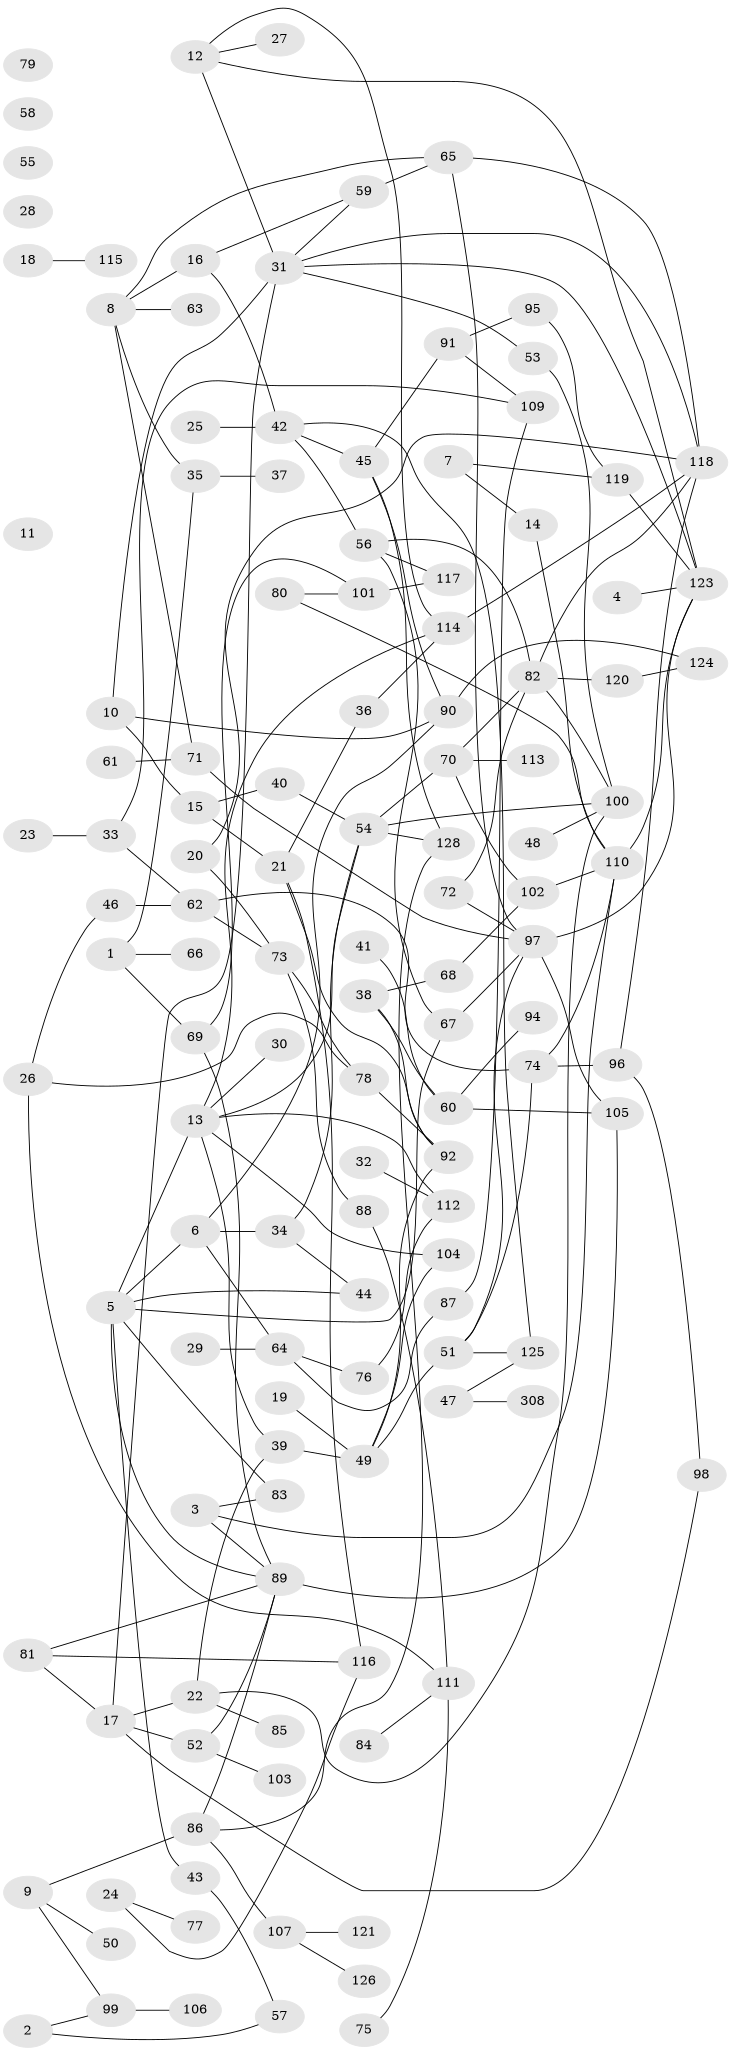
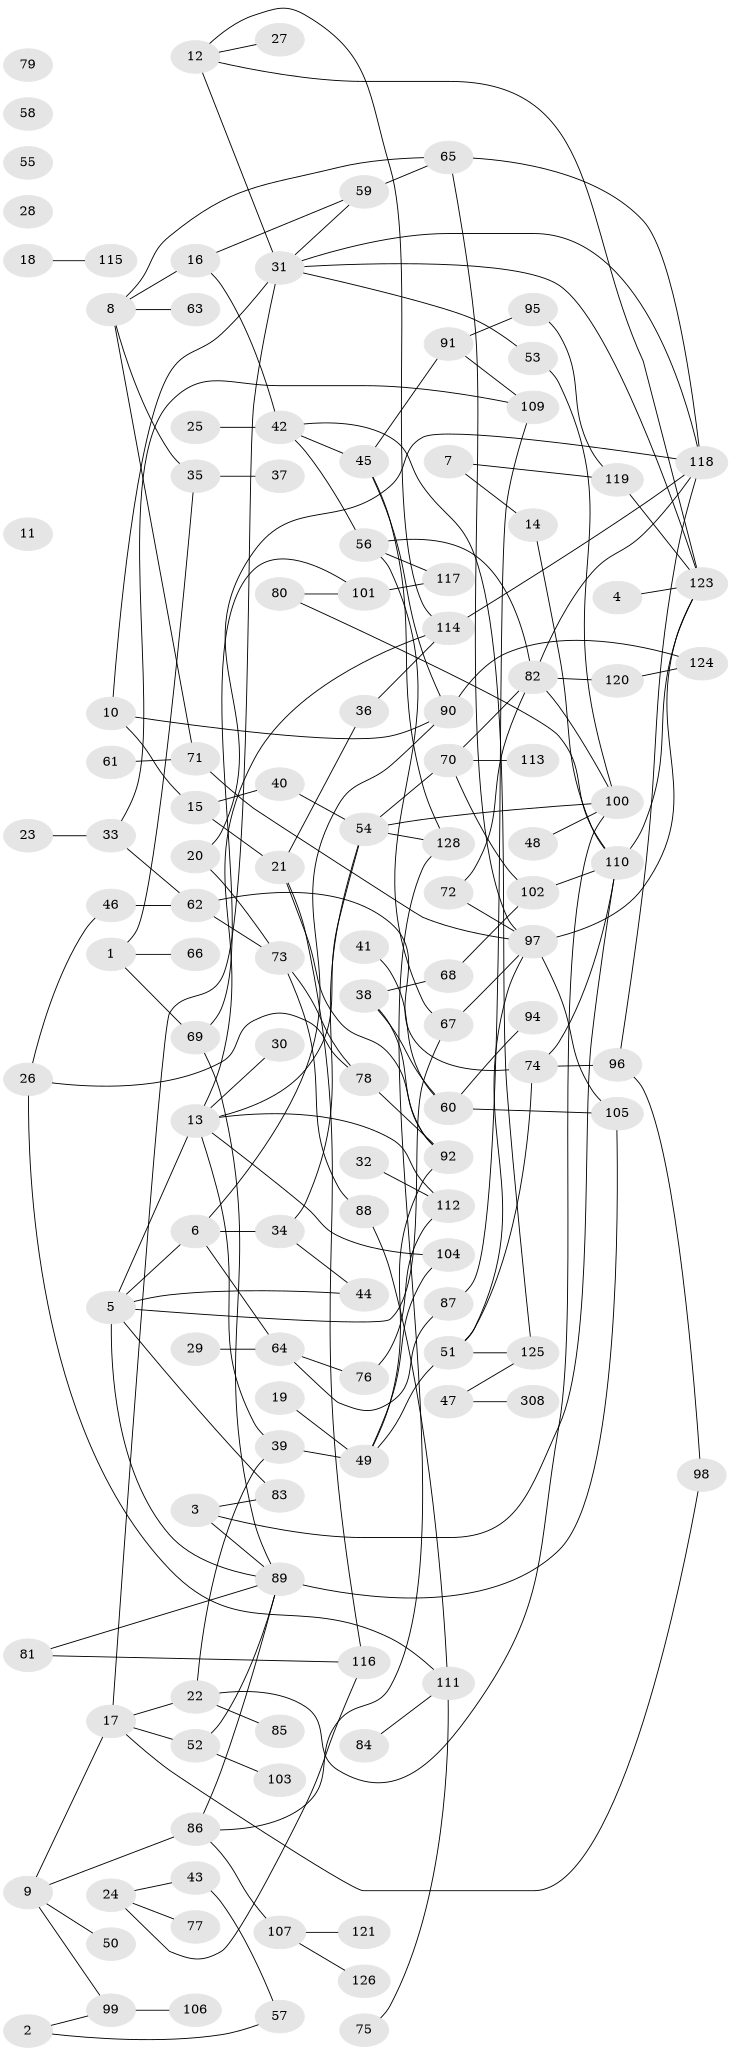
(134, 1598) -> (153, 1887)
(70, 1688) -> (70, 1807)
